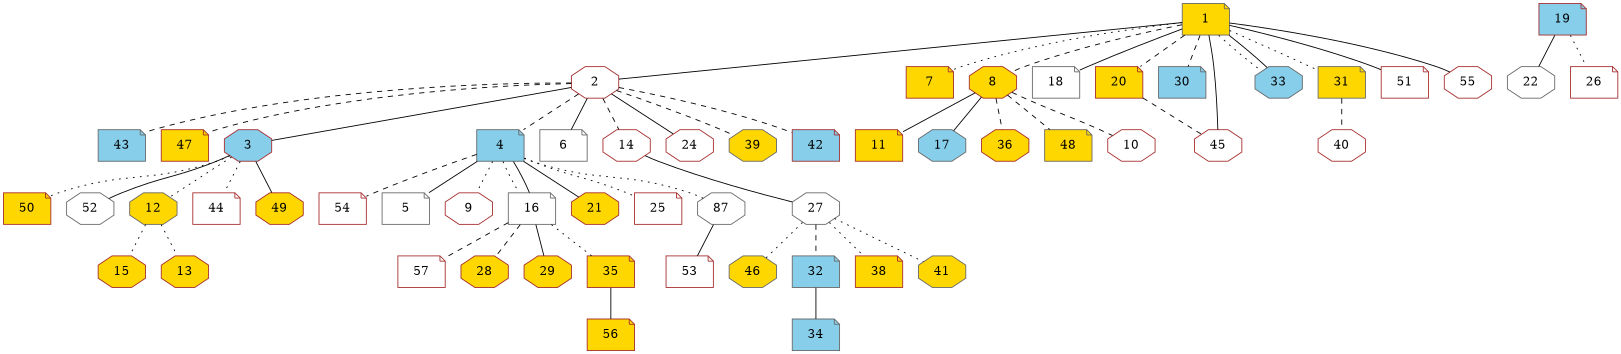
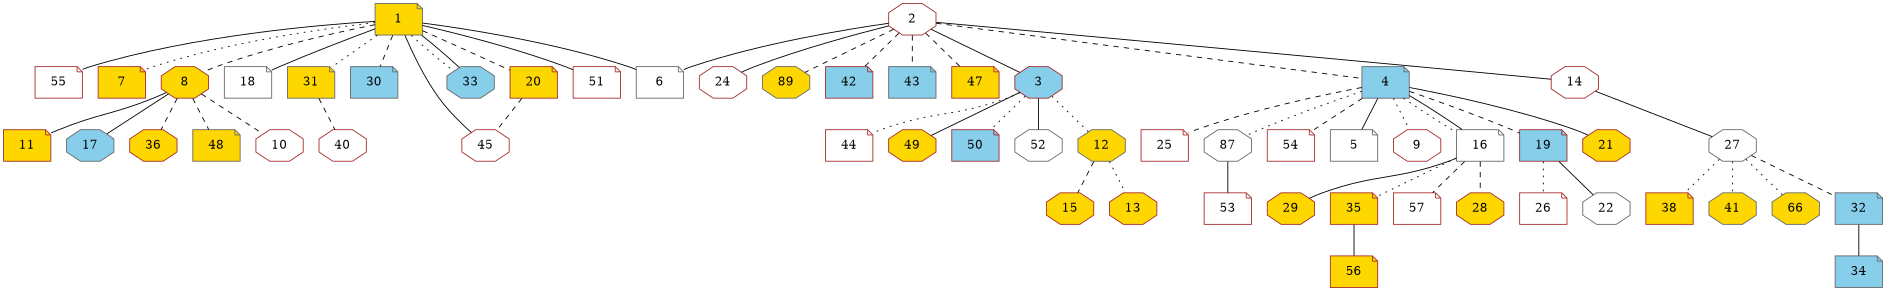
(900, 51) -> (531, 41)
(1468, 82) -> (59, 82)
none -> (1465, 111)
(611, 114) -> (1244, 51)
(753, 145) -> (786, 82)
(590, 180) -> (1274, 107)
(27, 209) -> (975, 145)
(138, 240) -> (1086, 177)
(753, 272) -> (1796, 209)
